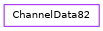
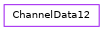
(52, 16) -> (52, 16)
